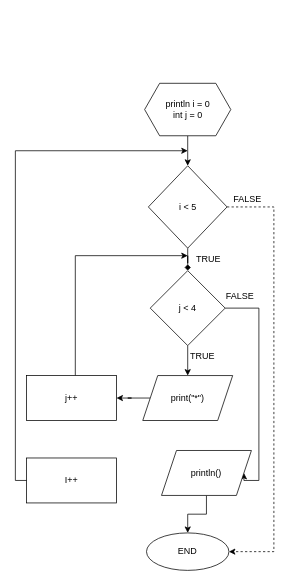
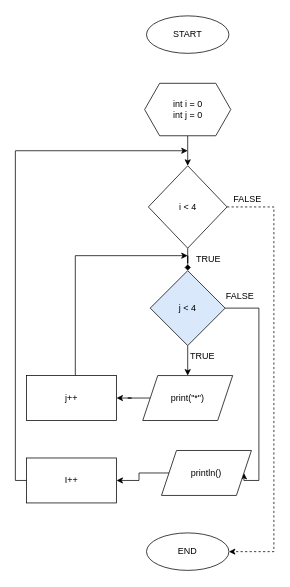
none -> (188, 34)
(188, 109) -> (188, 109)
(188, 207) -> (188, 207)
(188, 308) -> (188, 308)
(200, 514) -> (135, 480)
